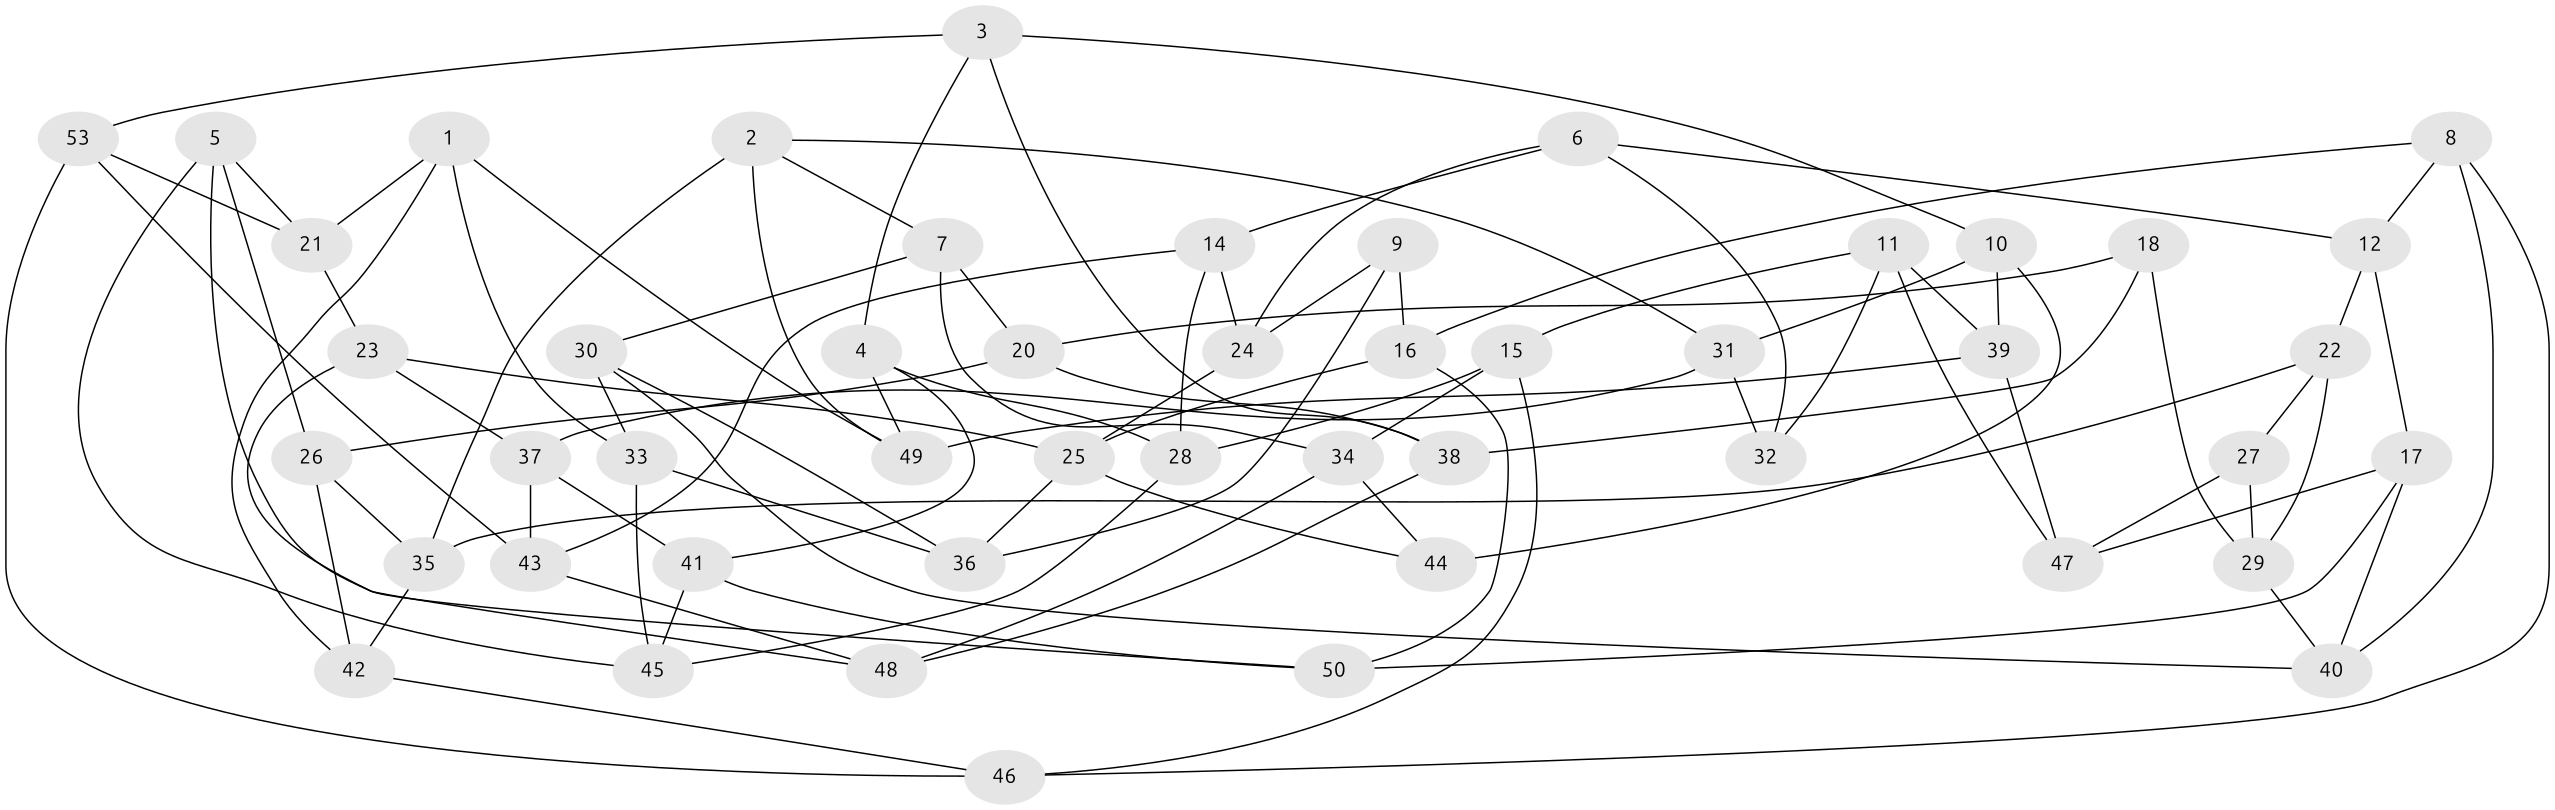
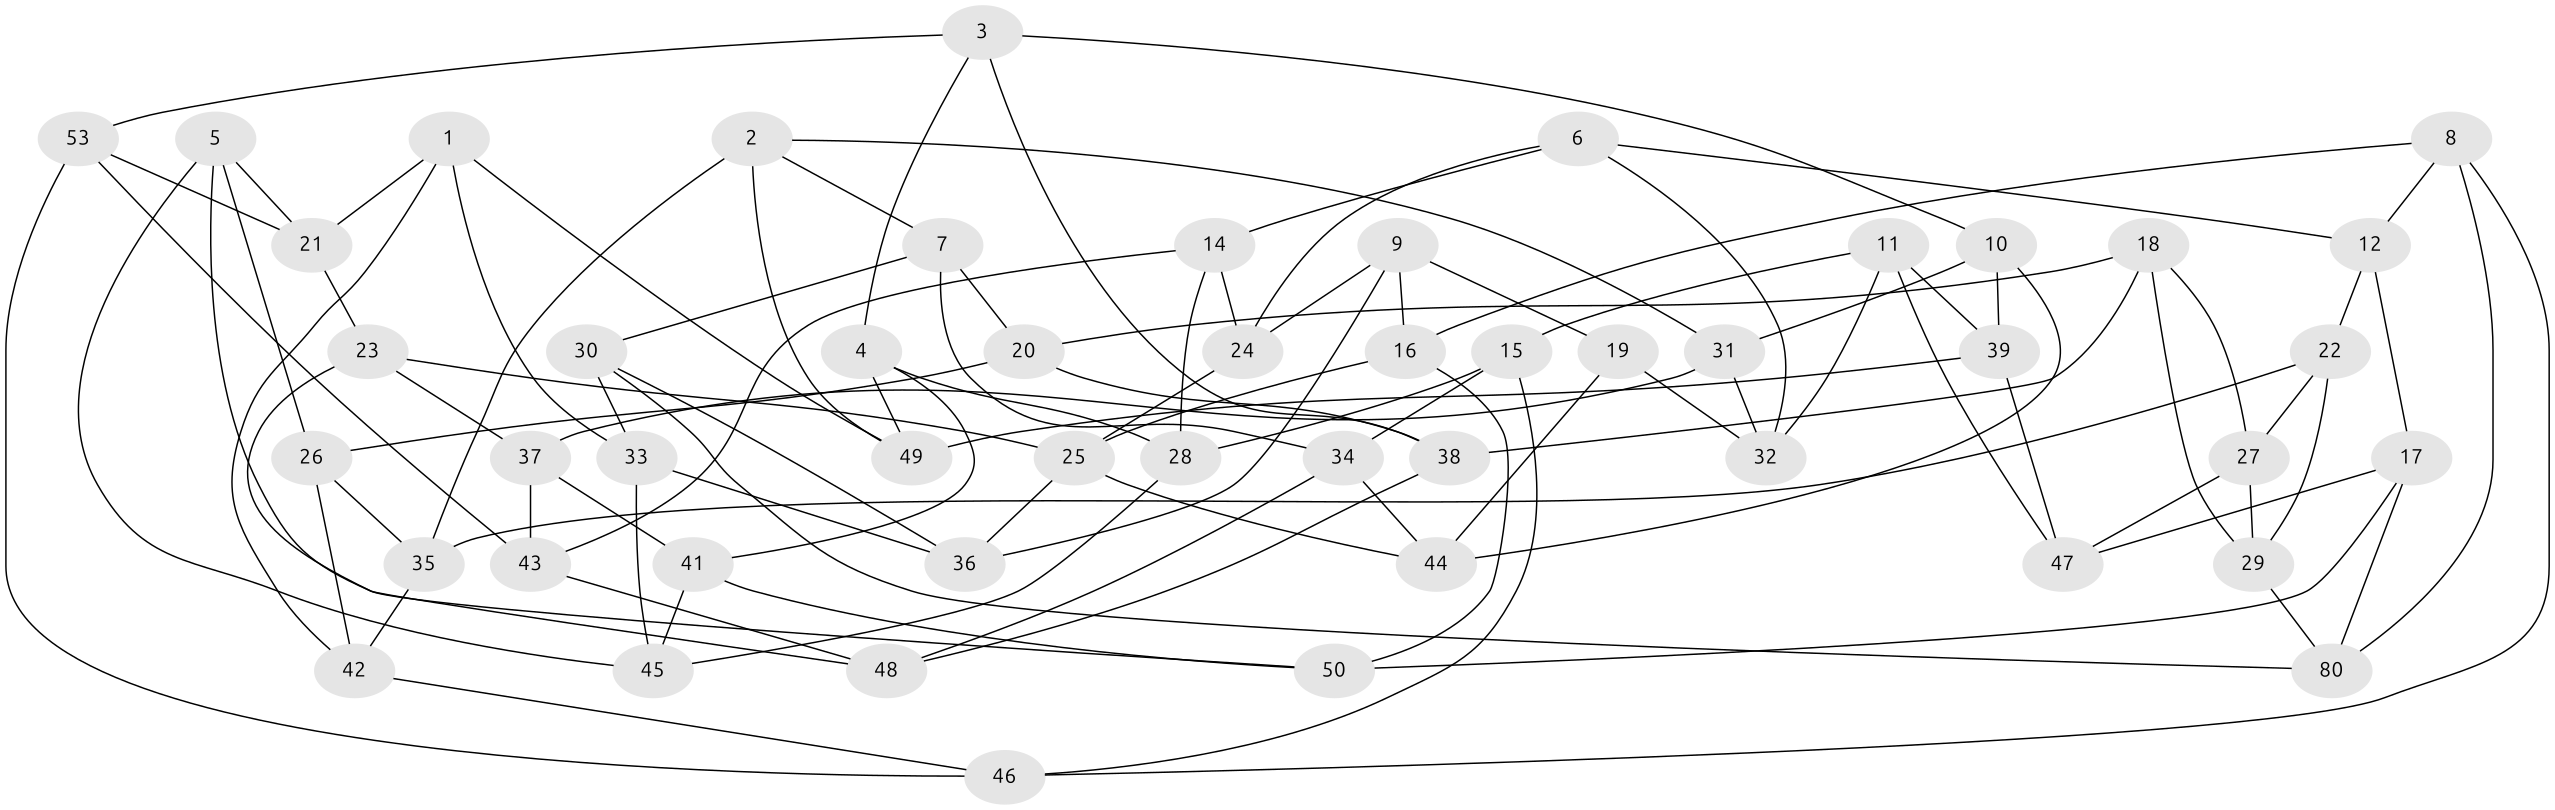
none -> (2222, 343)
none -> (1618, 352)
(2332, 671) -> (2332, 671)
